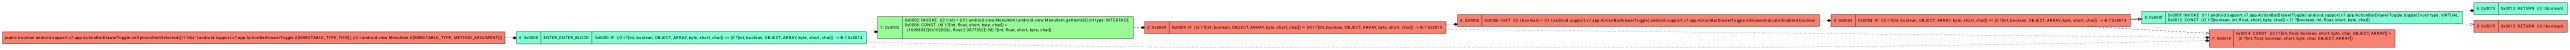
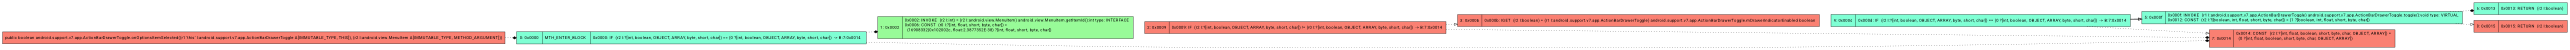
(1823, 21) -> none
(1981, 21) -> (1981, 21)
(1450, 24) -> (1450, 24)
(1137, 28) -> none
(2147, 30) -> (2147, 30)
(566, 38) -> (566, 38)
